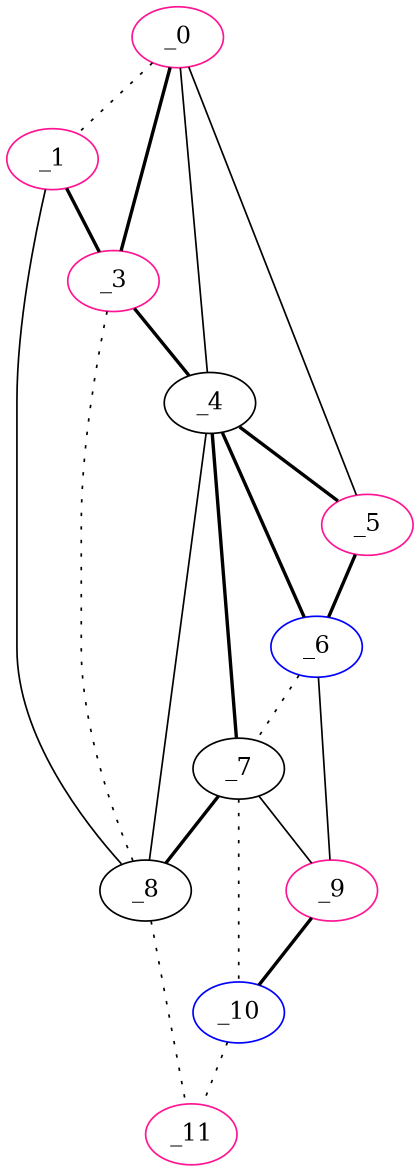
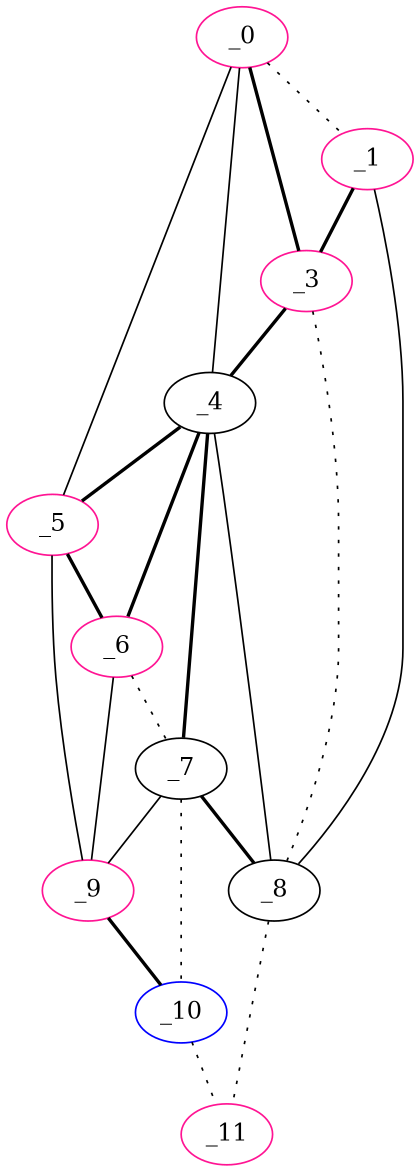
(317, 647) -> (117, 647)
none -> (59, 709)
